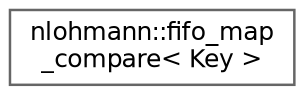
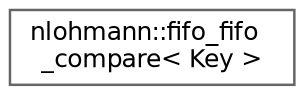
(152, 47) -> (152, 47)
